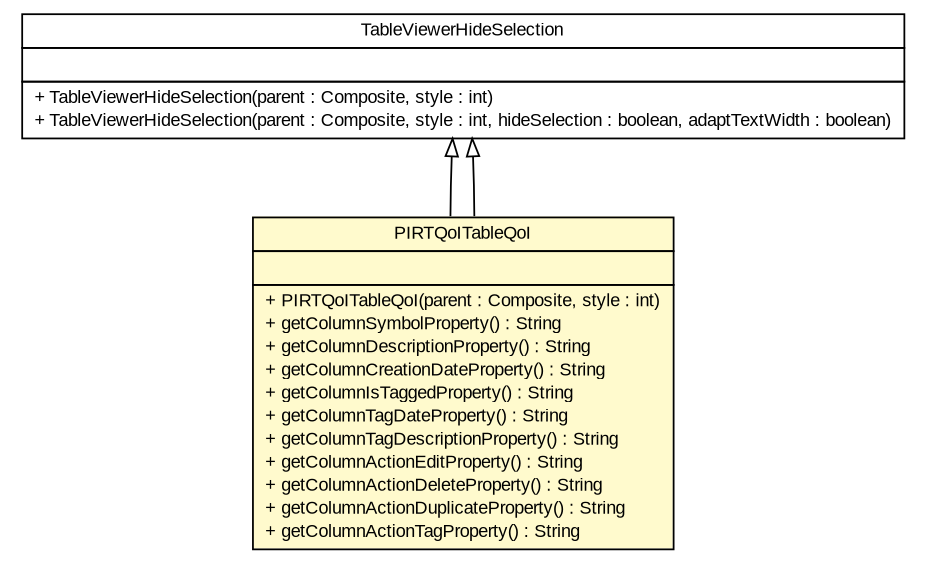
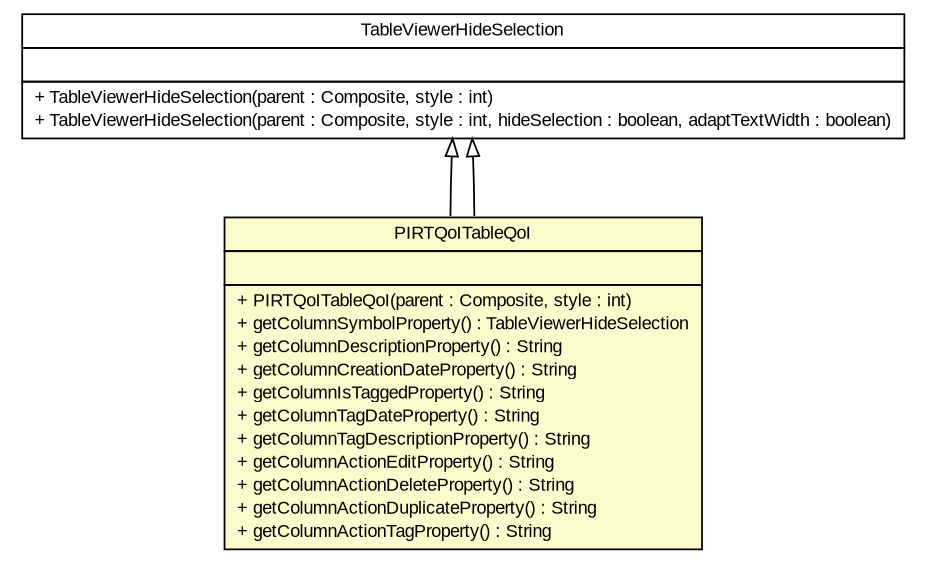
(414, 324) -> (463, 324)
